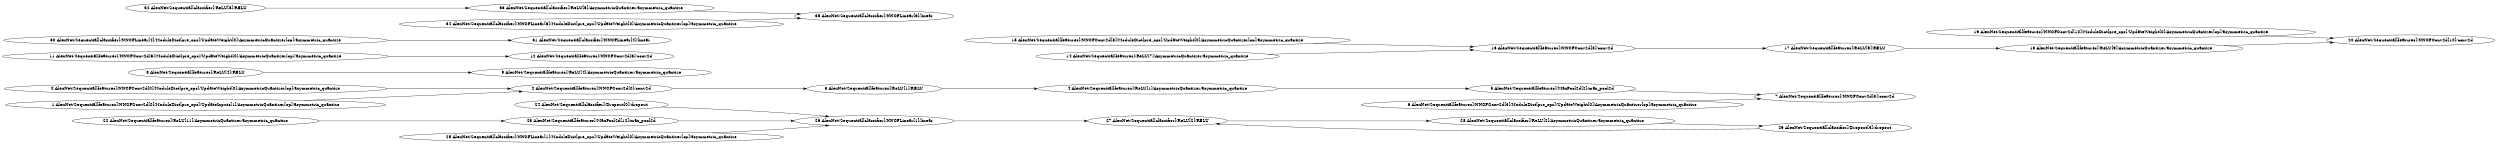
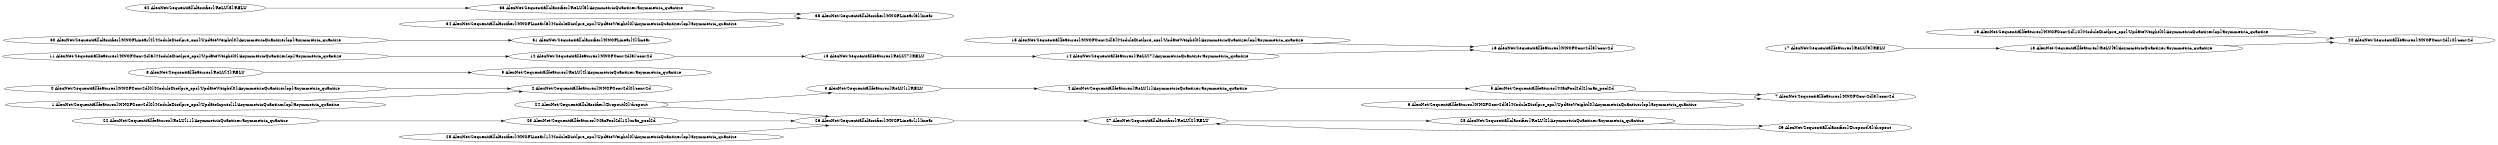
(1699, 48) -> none
none -> (874, 56)
(738, 89) -> (745, 99)
